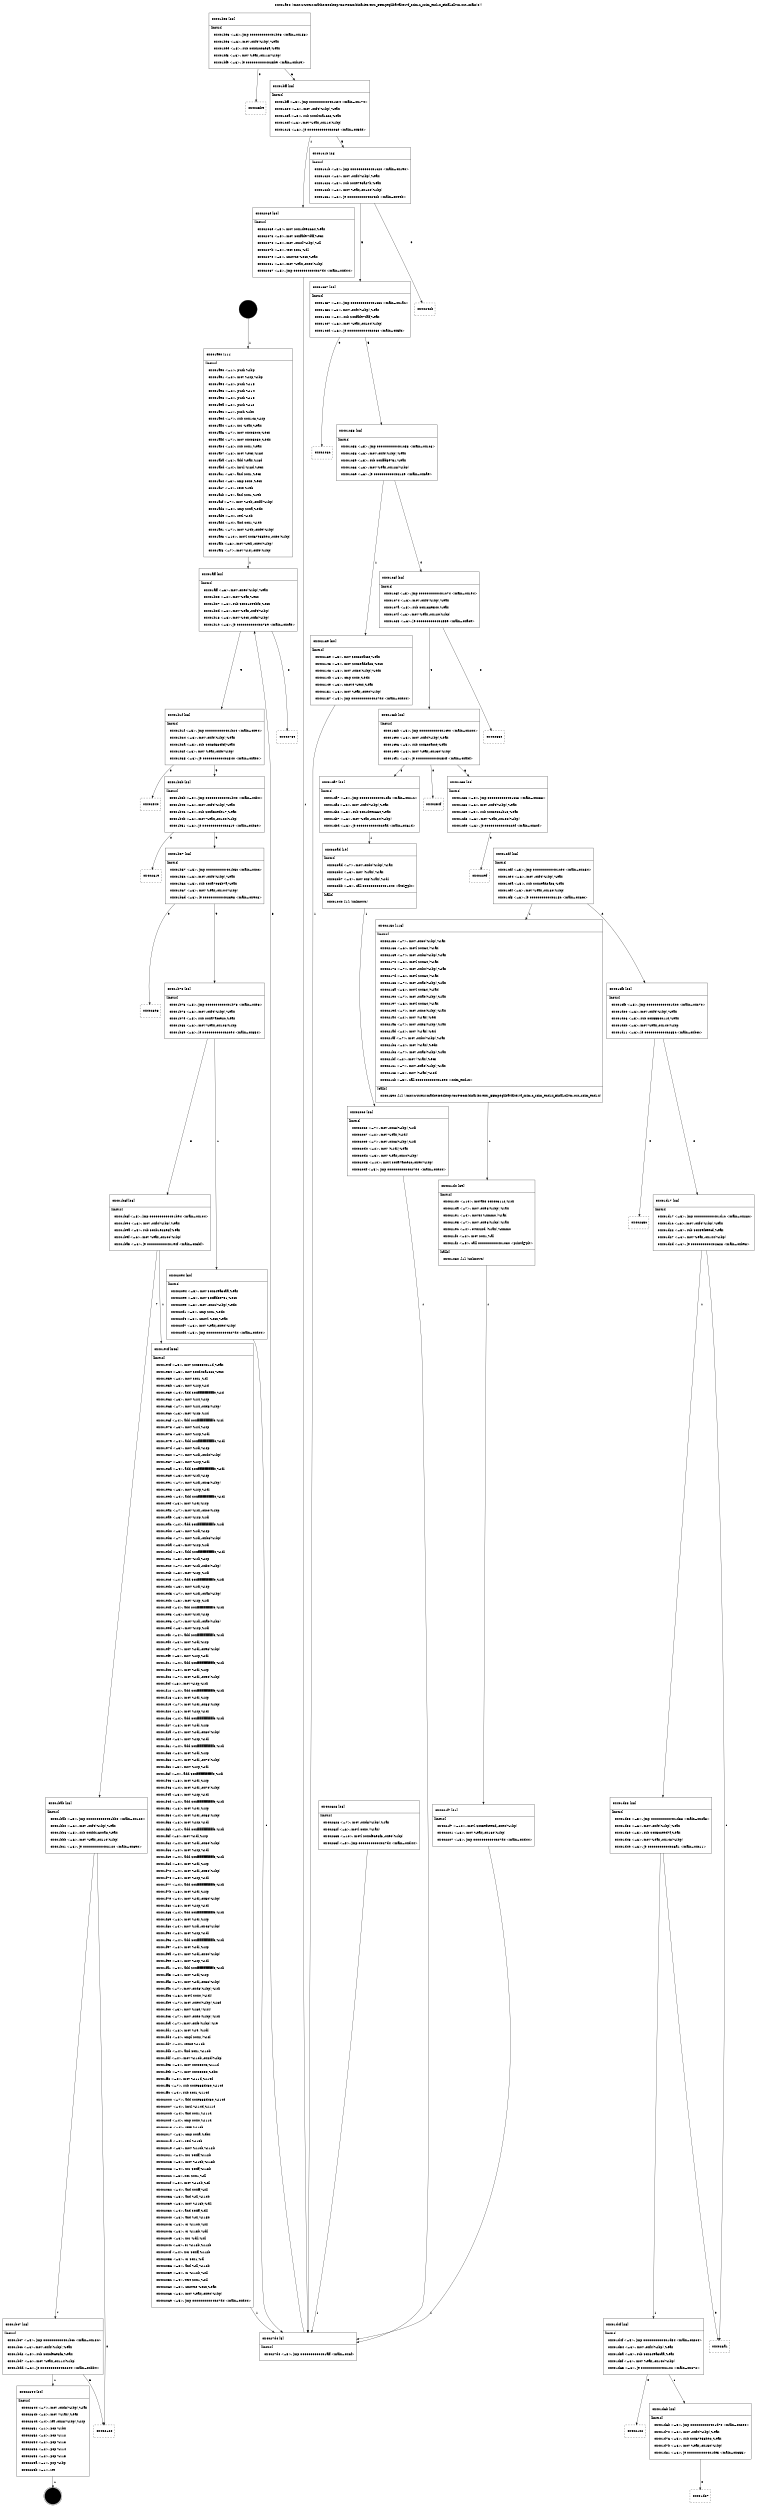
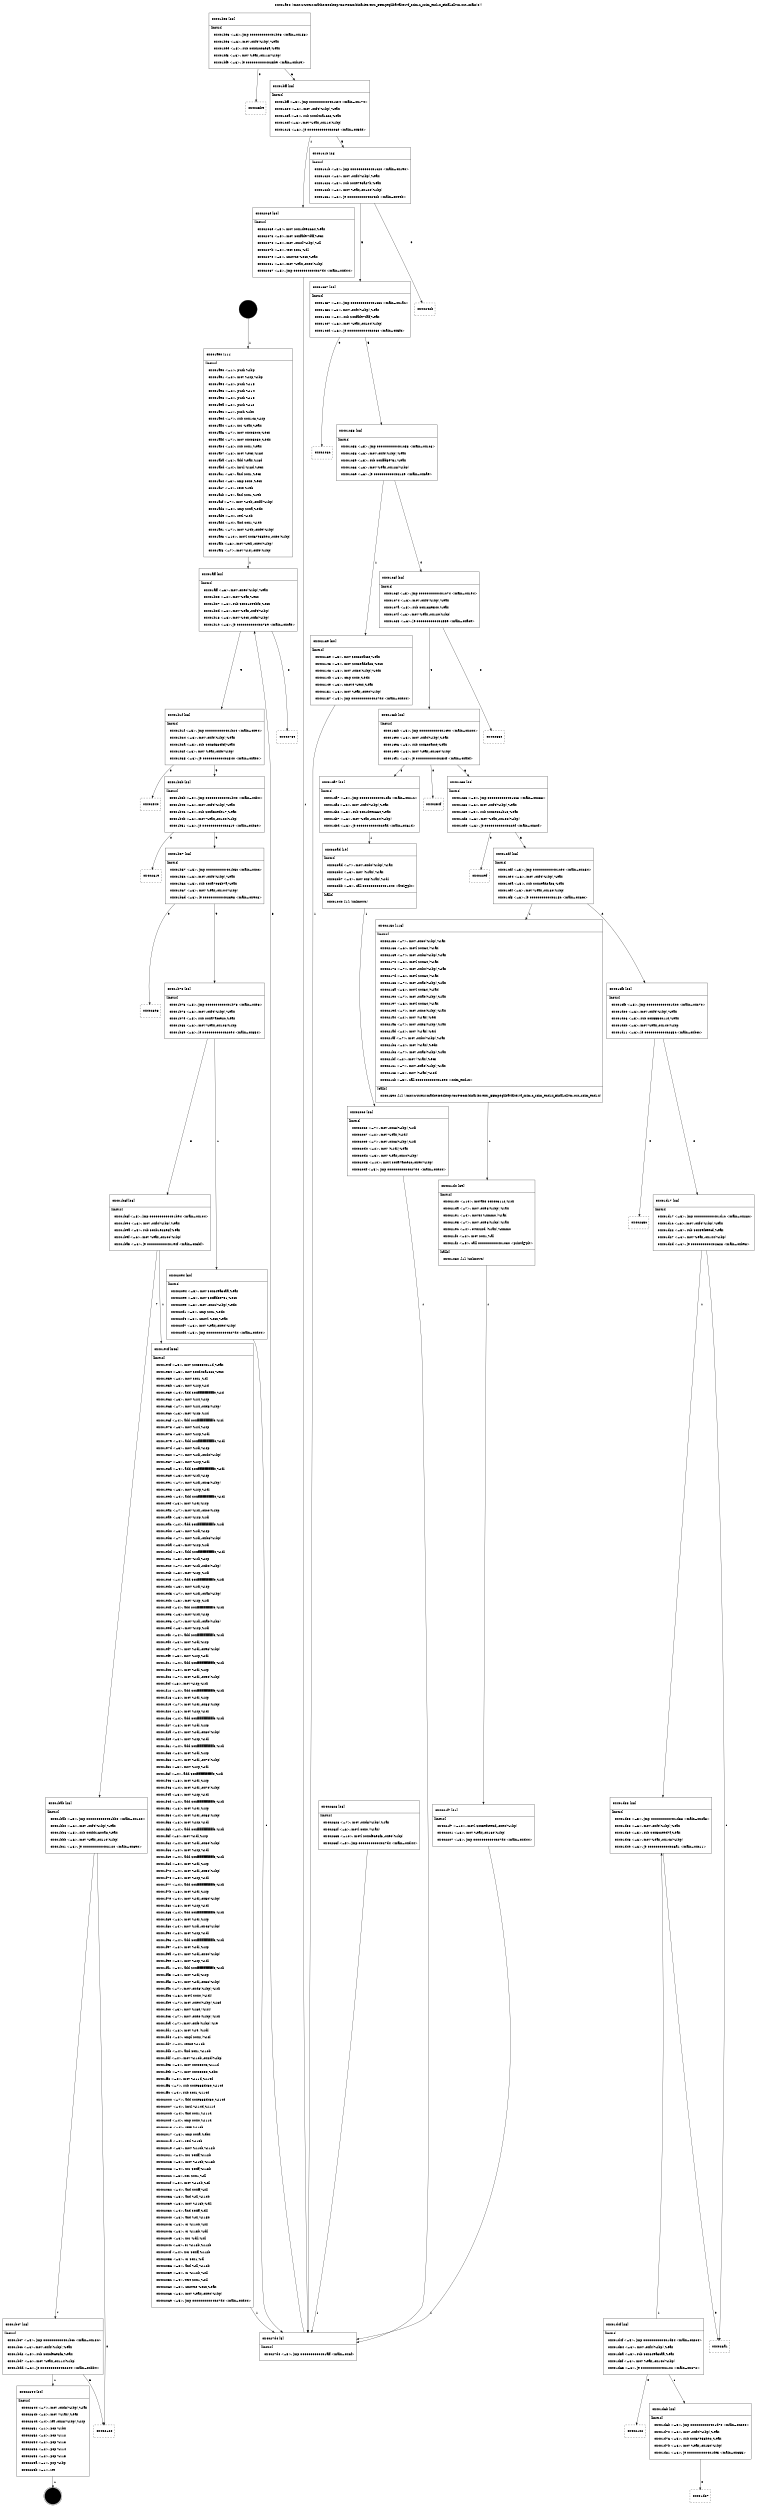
none -> (520, 839)
(656, 2085) -> (663, 2087)
